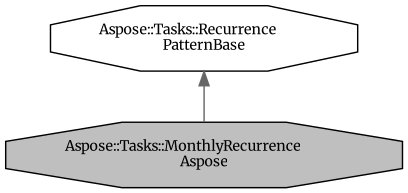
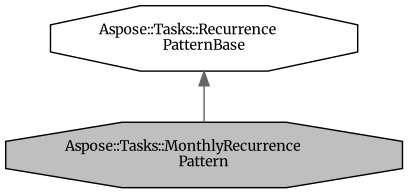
(204, 155) -> (204, 155)
